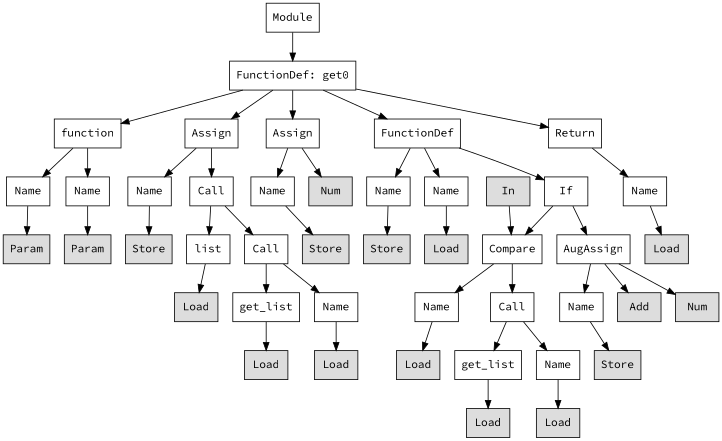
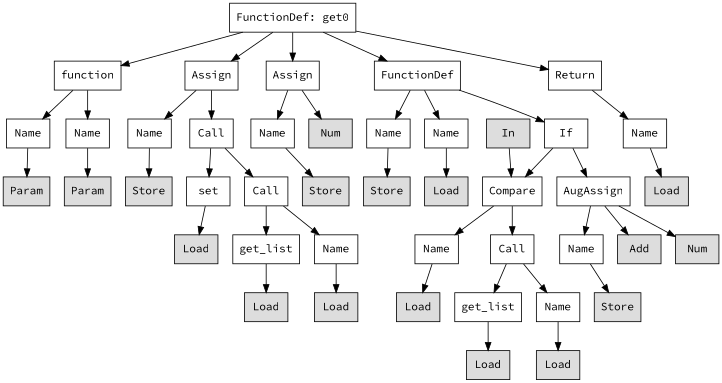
(293, 18) -> none
(208, 249) -> (208, 191)
